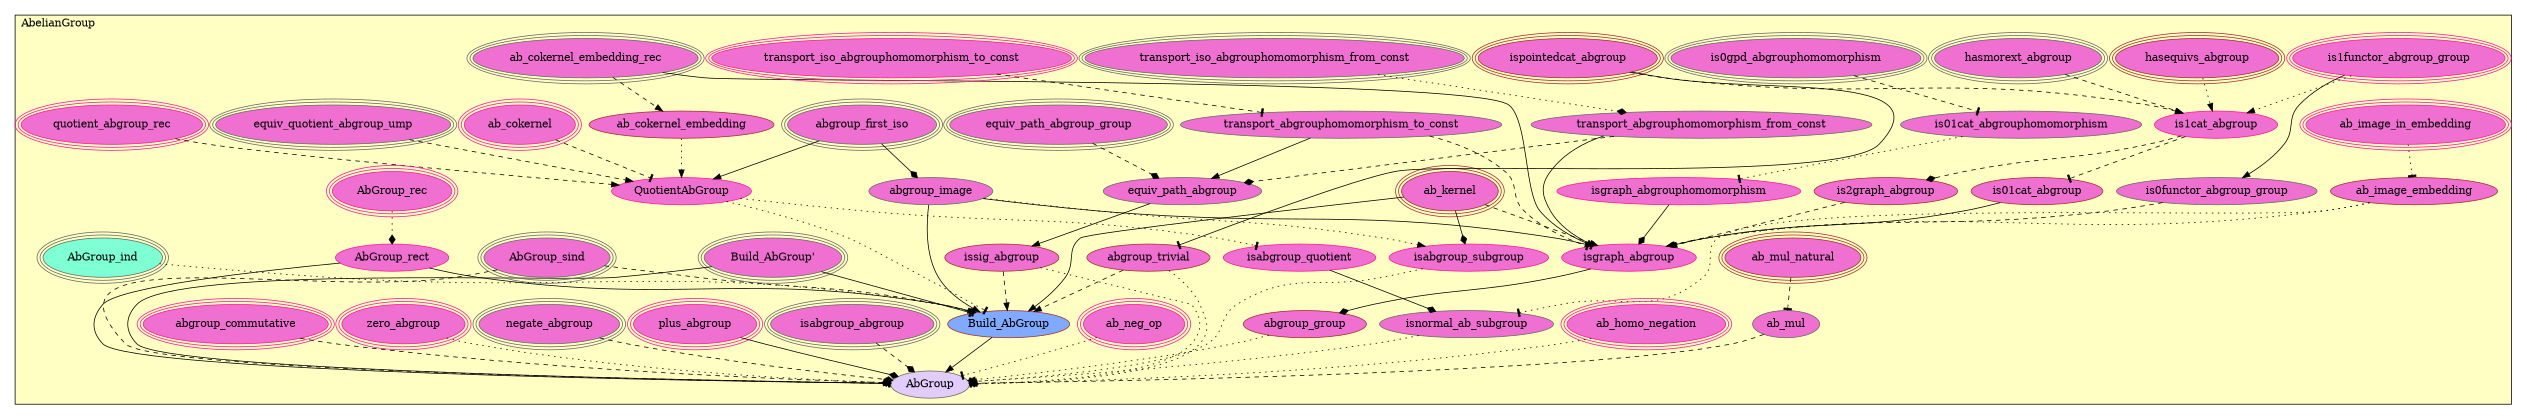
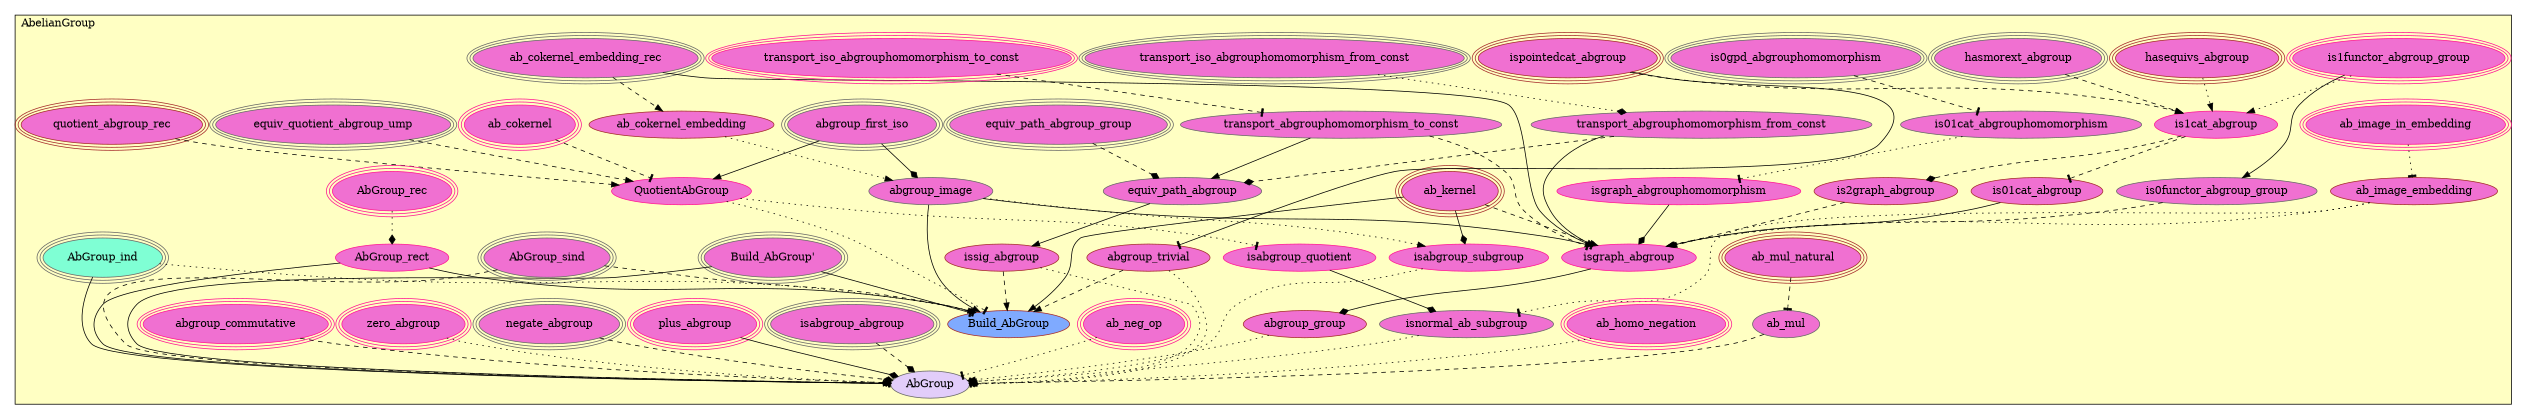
(112, 125) -> (112, 125)
(682, 154) -> (805, 158)
(972, 352) -> (451, 374)
